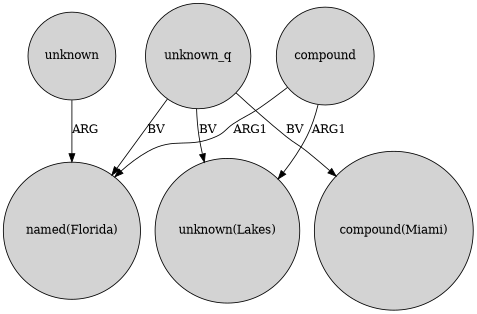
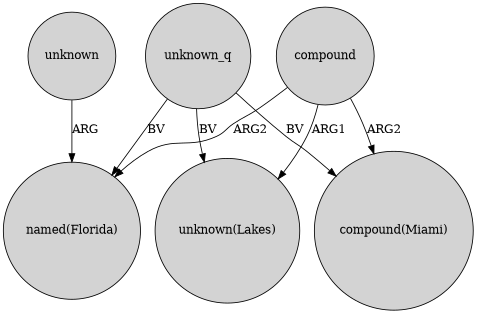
none -> (362, 122)
(250, 130) -> (250, 130)
